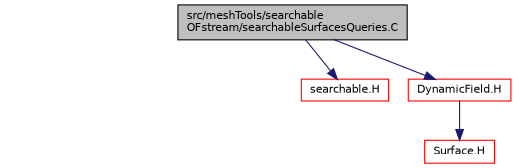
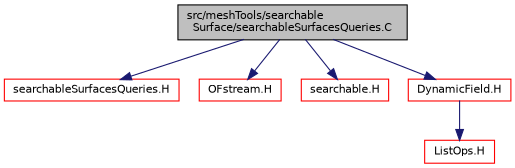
(293, 22) -> (293, 22)
none -> (92, 90)
none -> (240, 90)
(460, 152) -> (460, 152)
